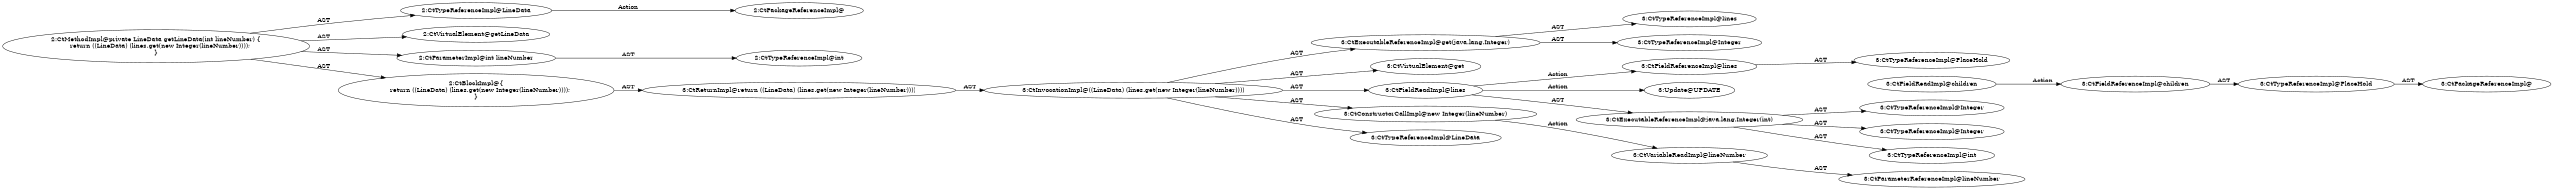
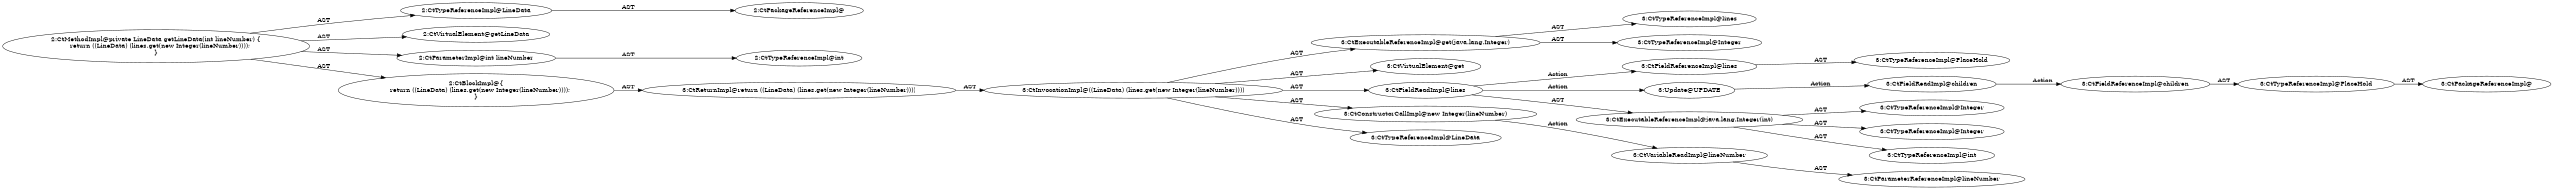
(628, 7) -> (628, 7)
none -> (1800, 87)
